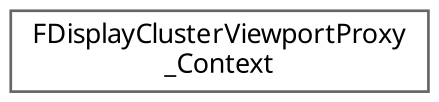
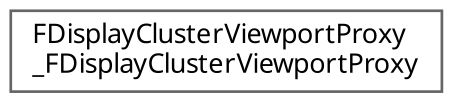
(220, 51) -> (226, 51)
